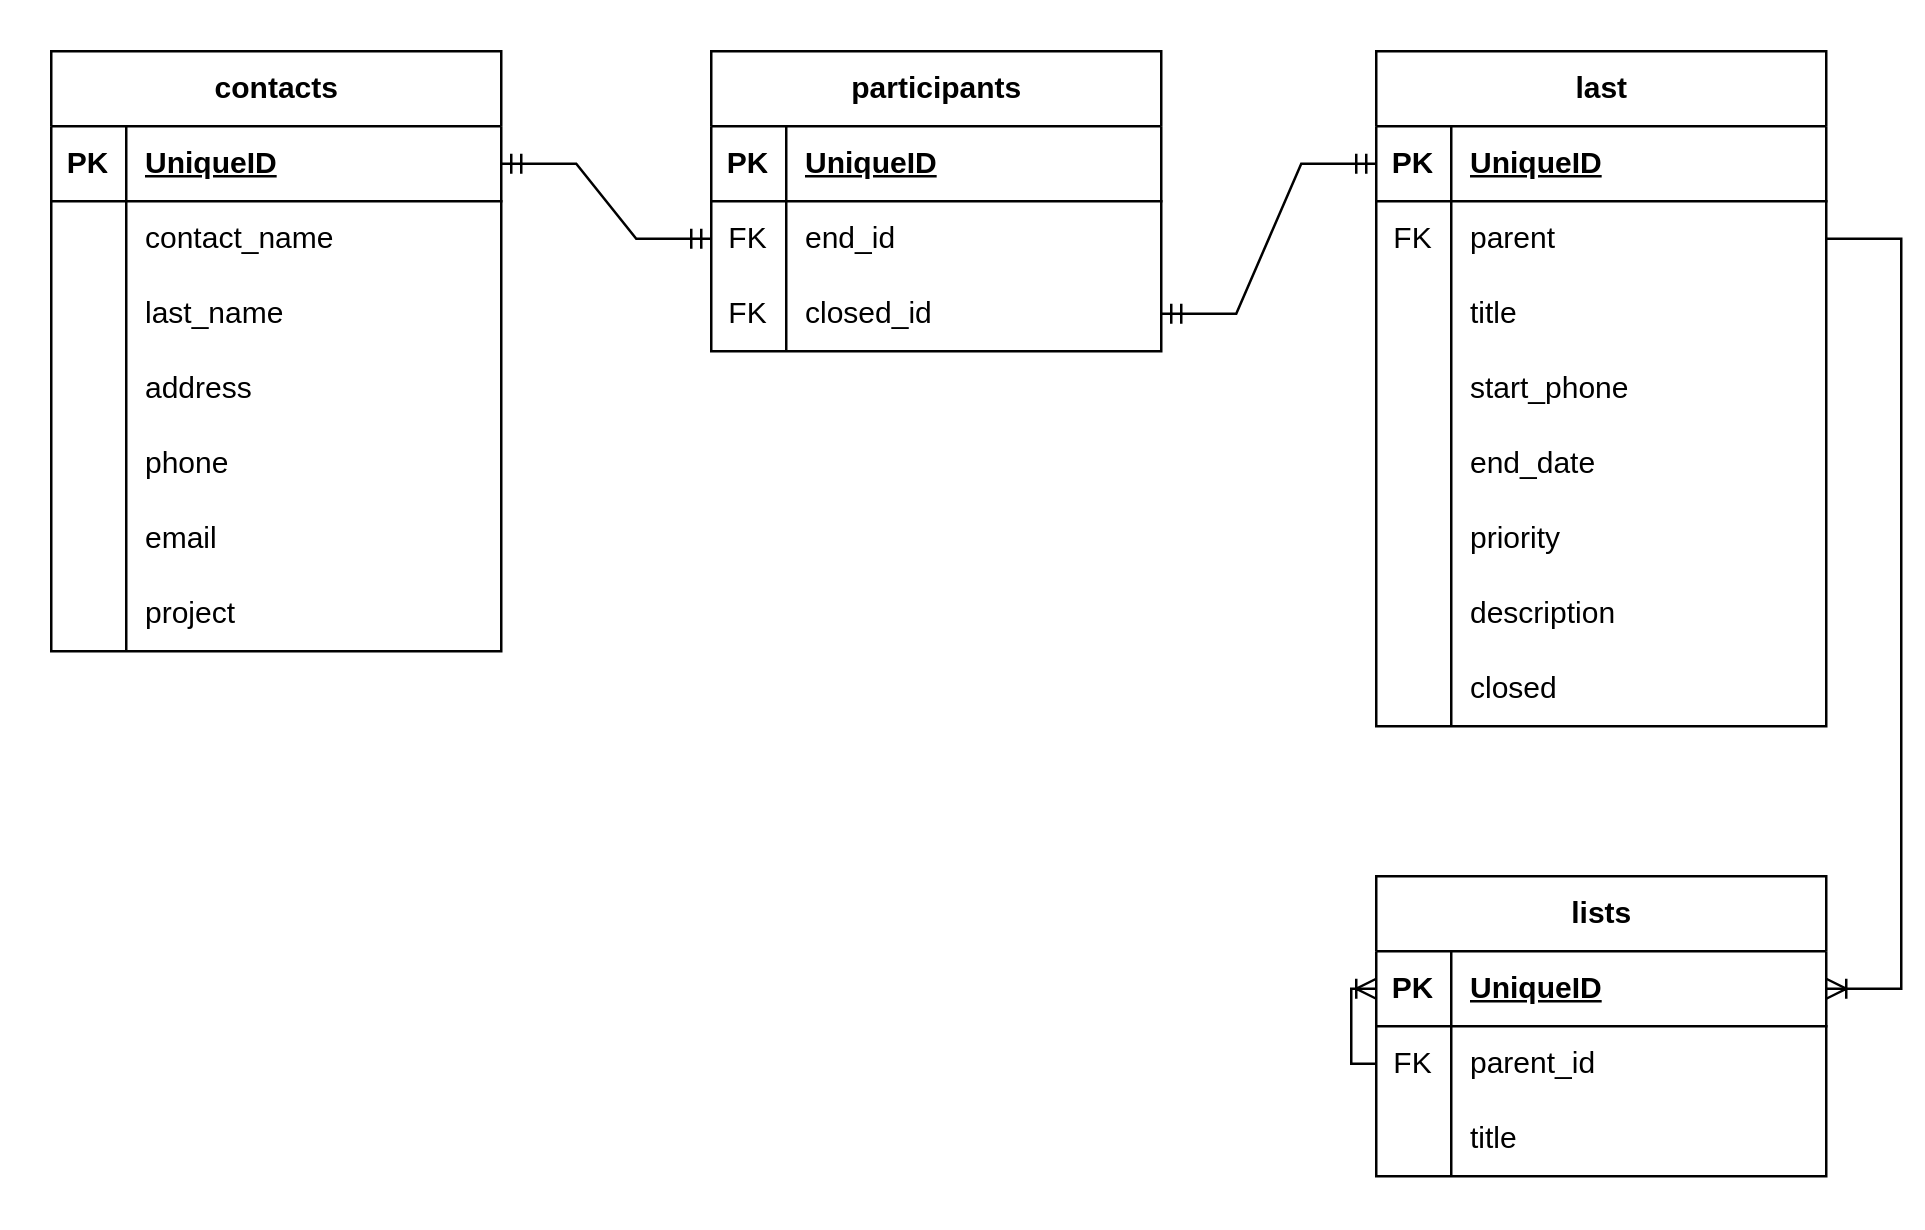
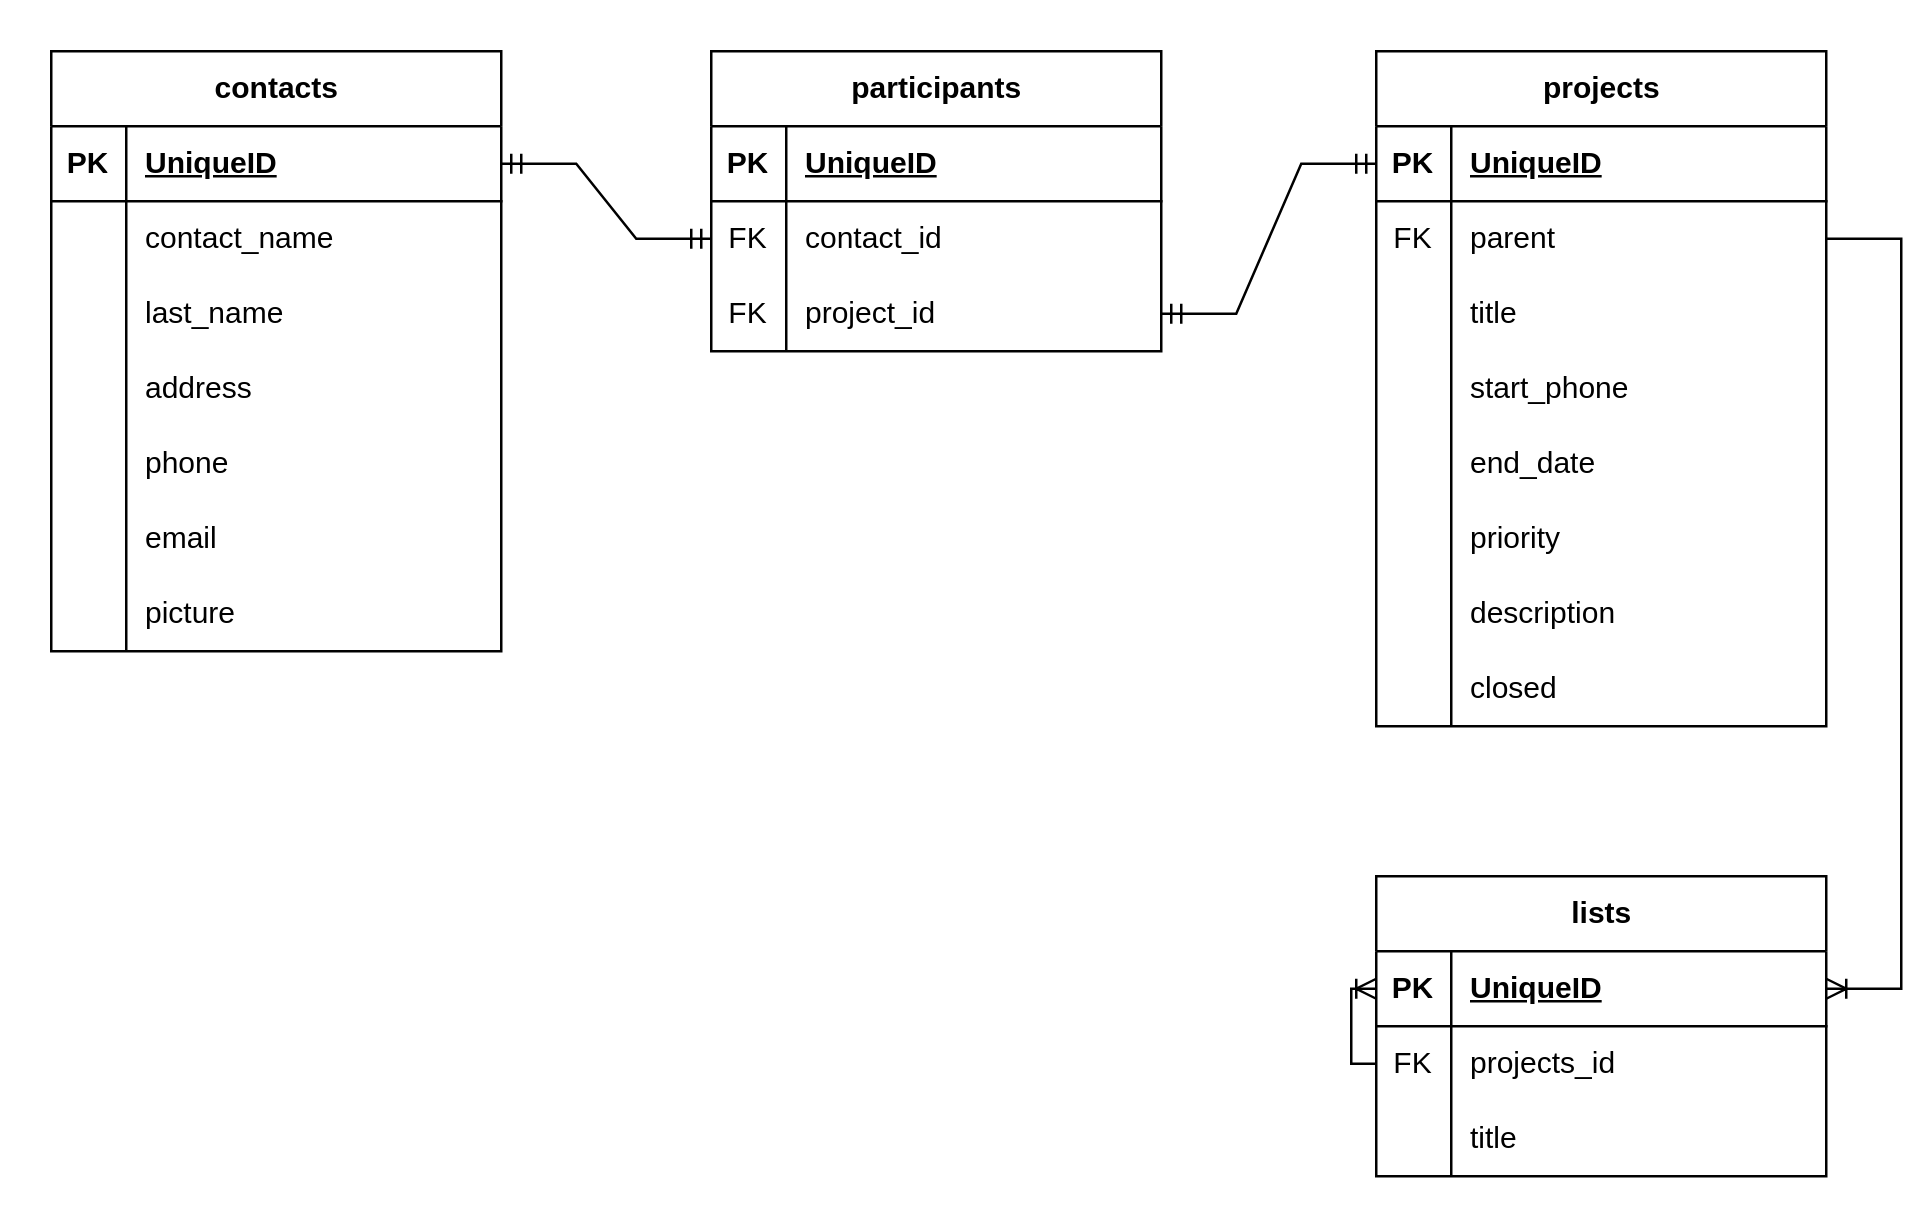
(1603, 89) -> (1603, 89)
(853, 239) -> (886, 239)
(874, 314) -> (886, 314)
(205, 614) -> (201, 614)
(1543, 1064) -> (1560, 1064)
